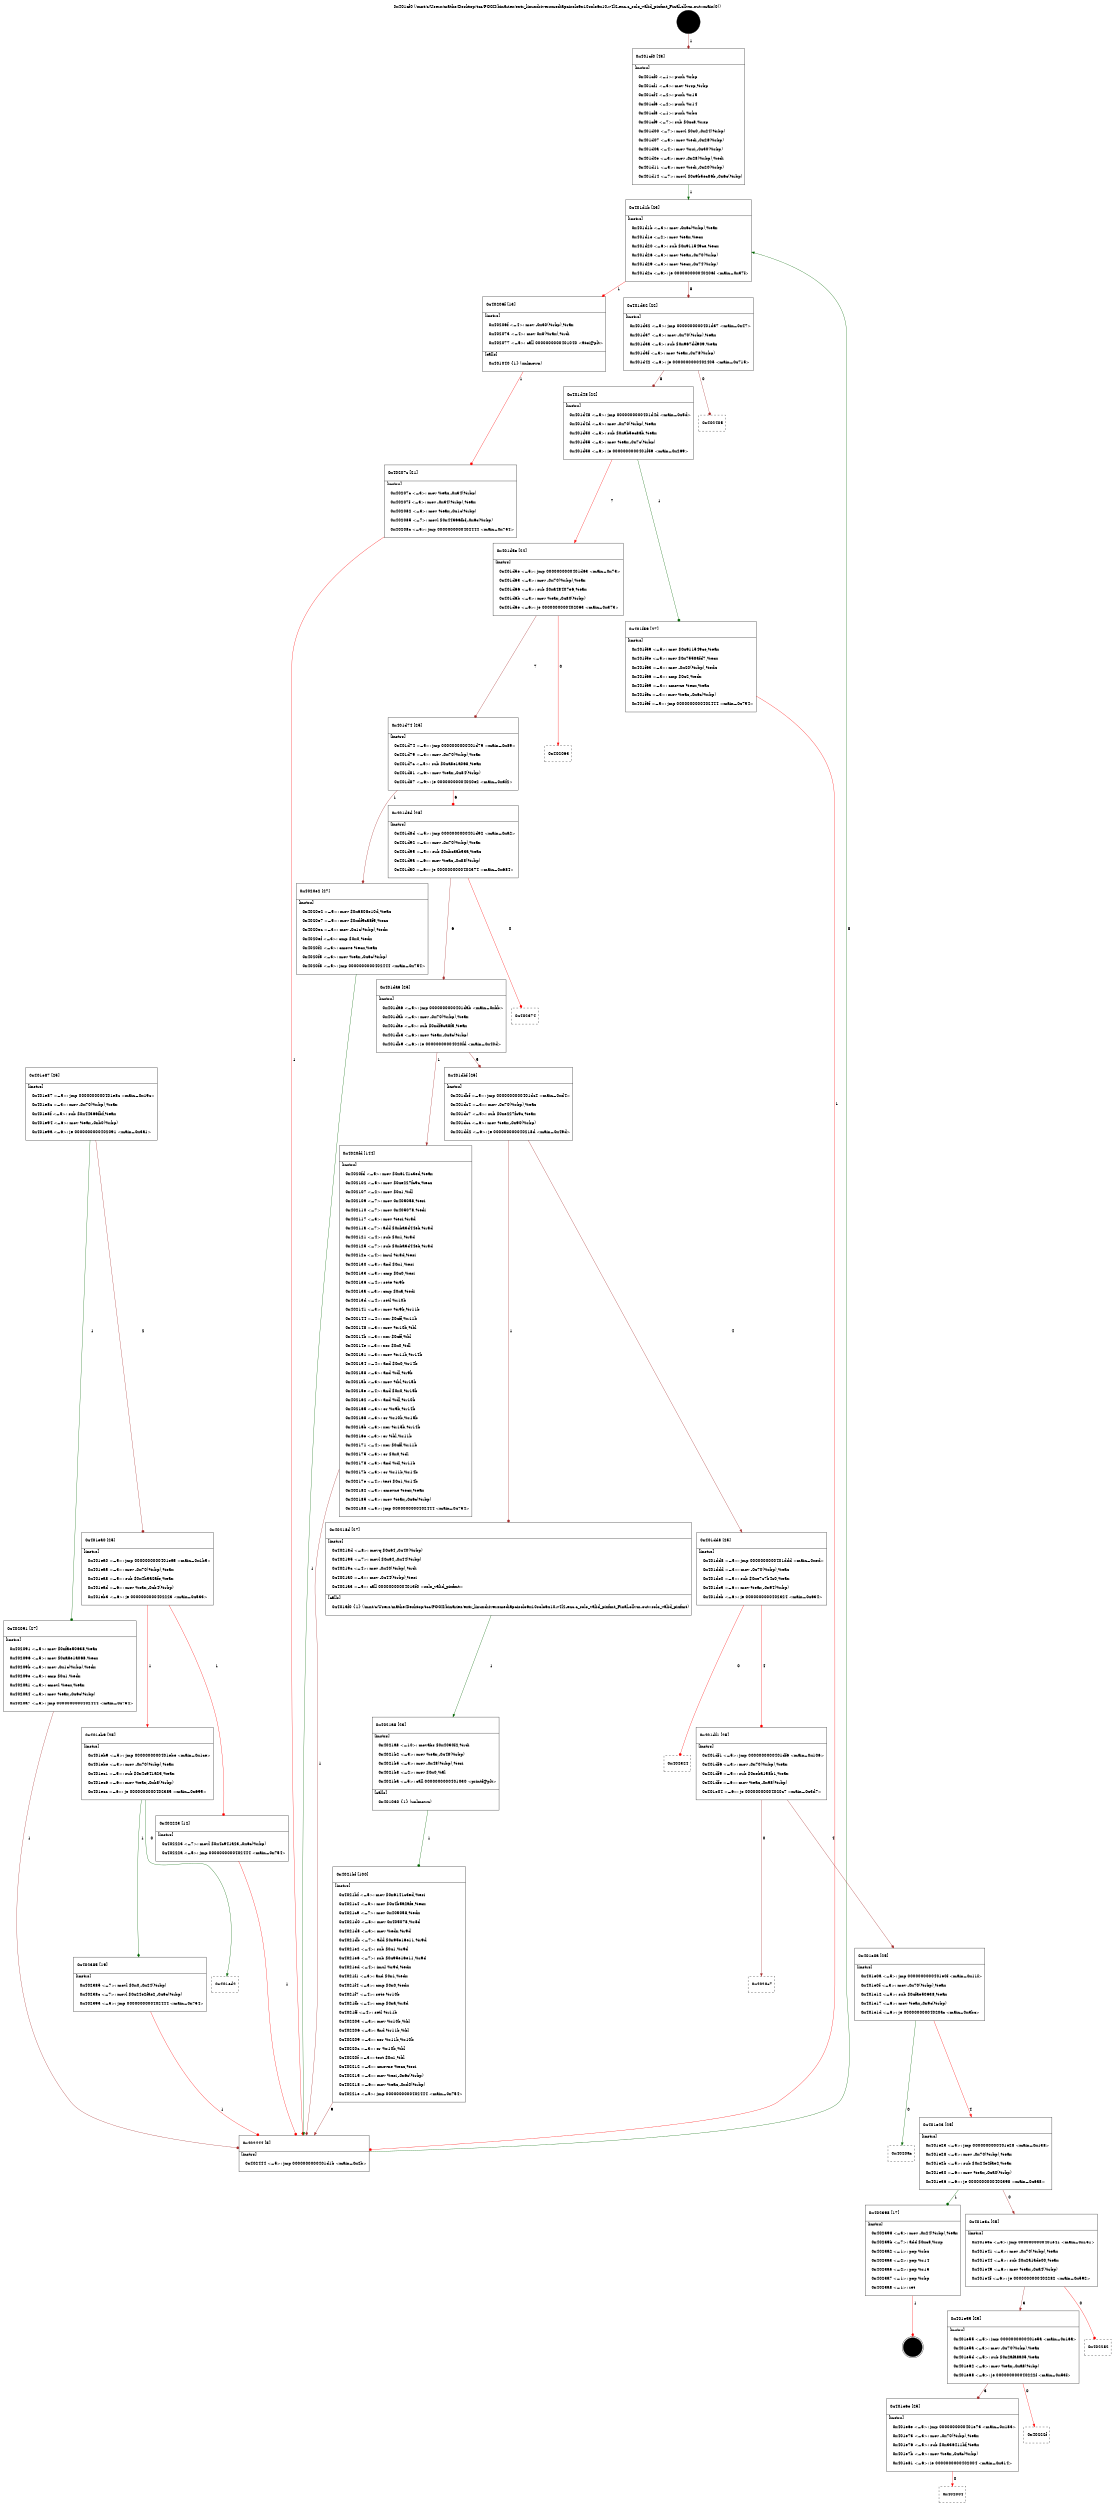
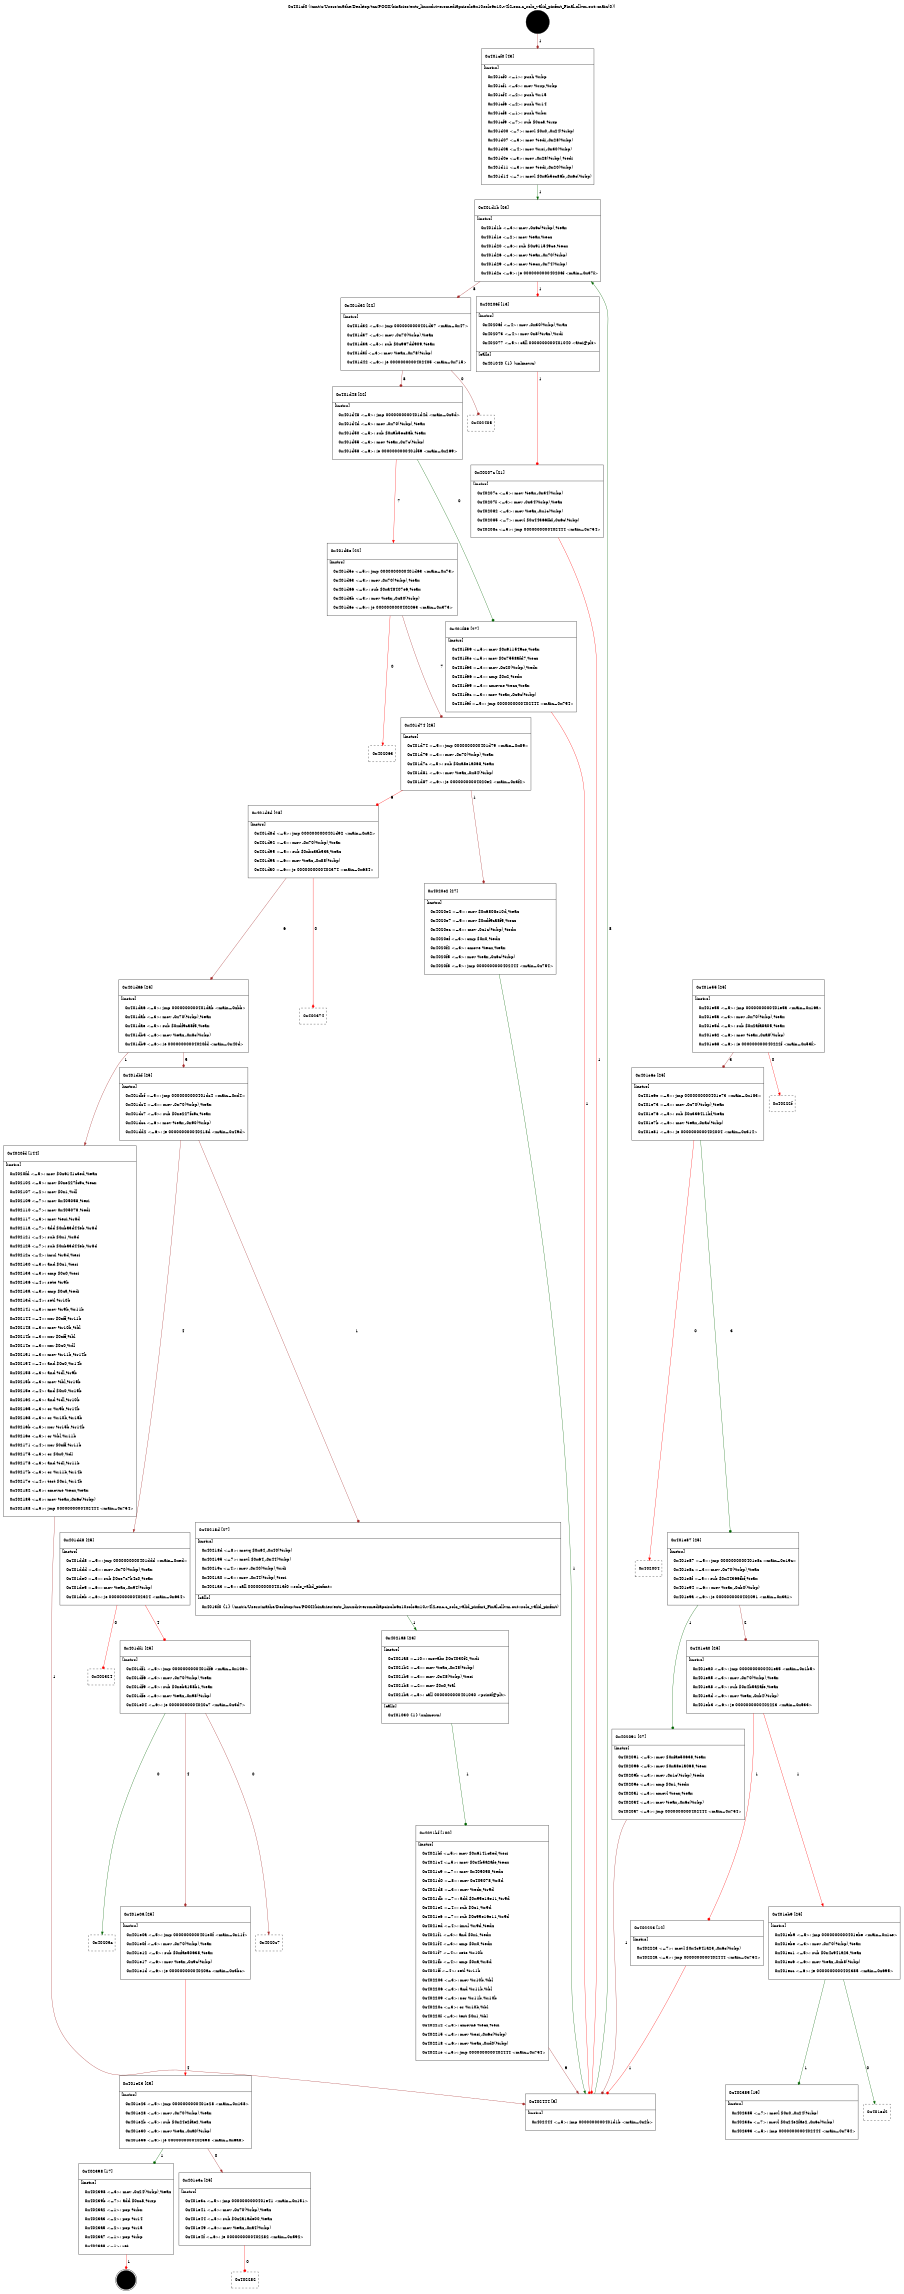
(659, 501) -> (459, 501)
none -> (715, 1335)
(909, 2082) -> (120, 1819)
(192, 2083) -> none
(1023, 2297) -> none
